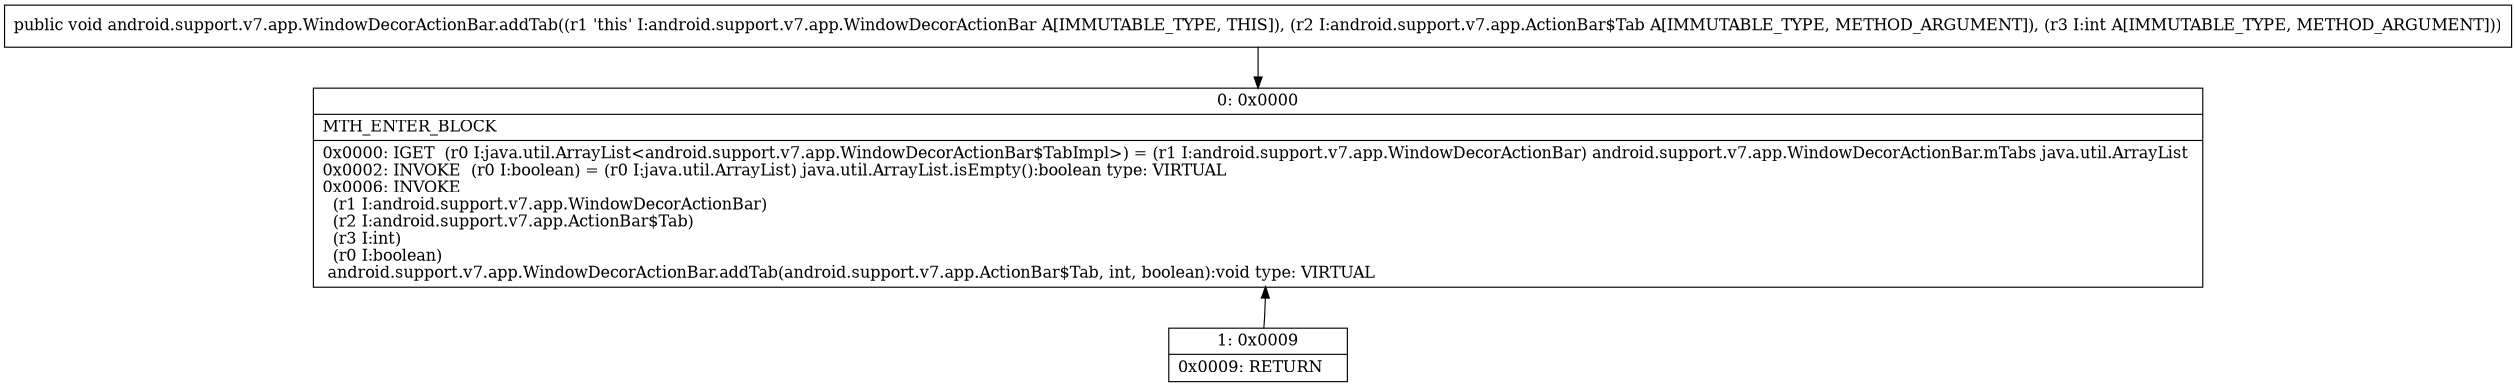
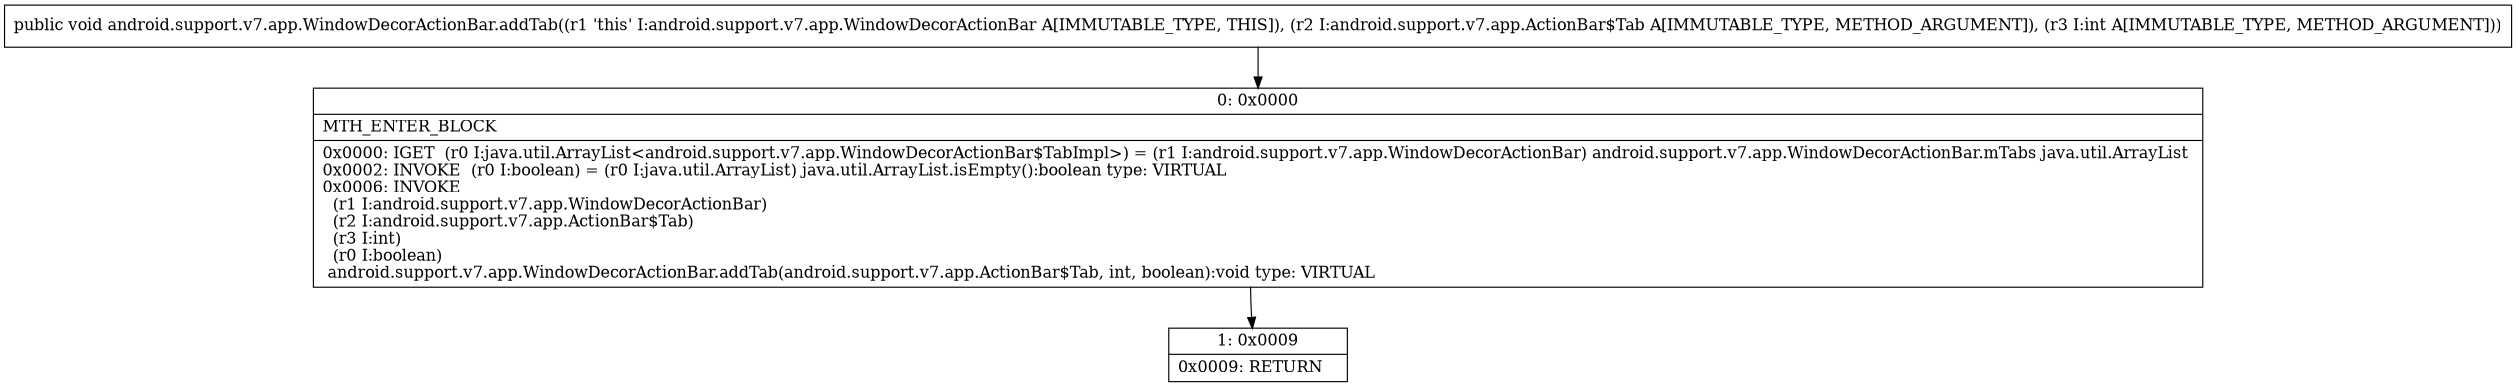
(1265, 313) -> (1251, 302)
